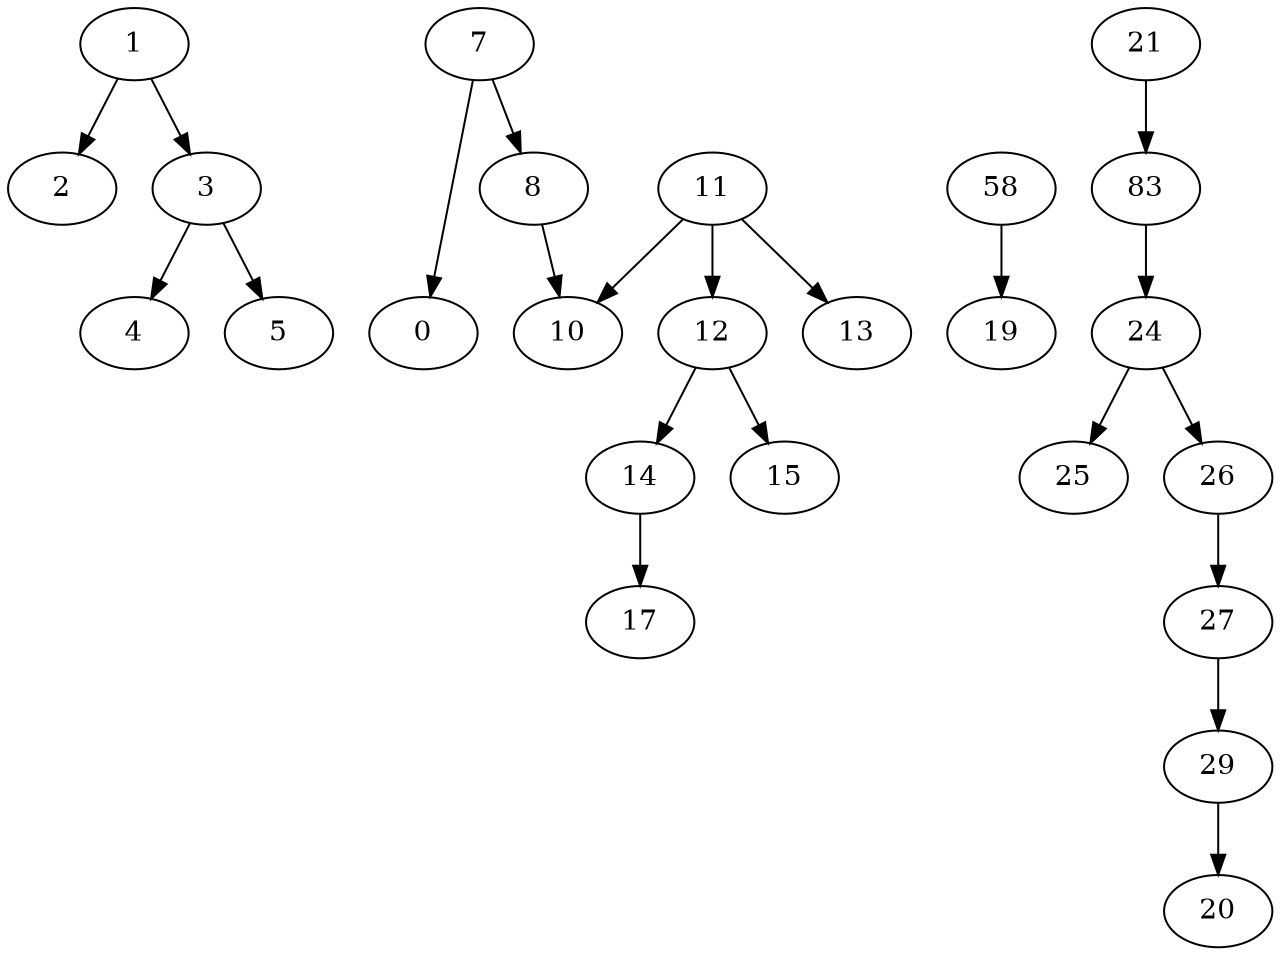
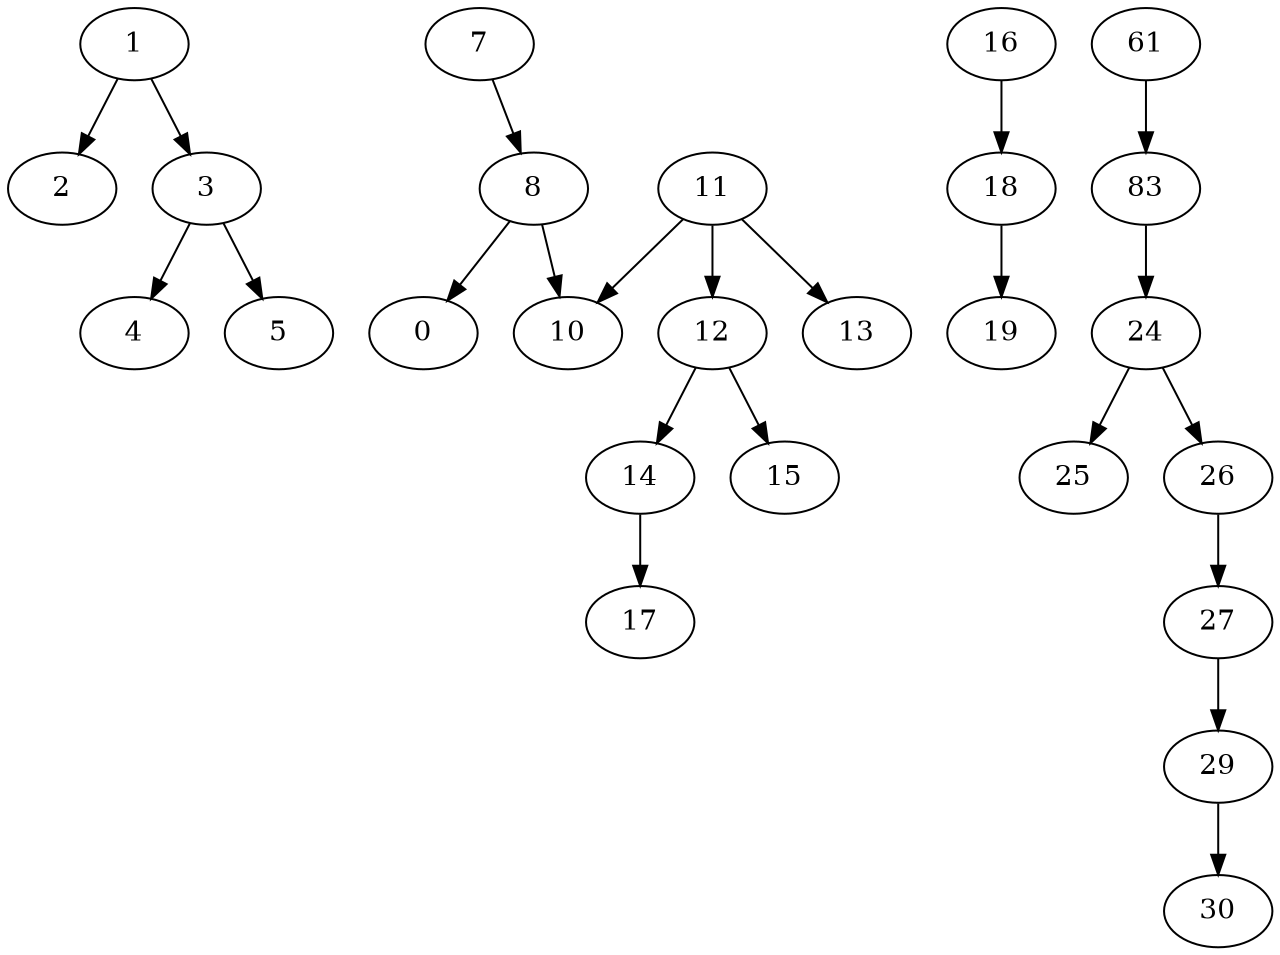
none -> (1001, 44)
(1146, 44) -> (1146, 44)
(454, 179) -> (485, 253)
(1001, 189) -> (1001, 189)
(1218, 911) -> (1218, 911)
